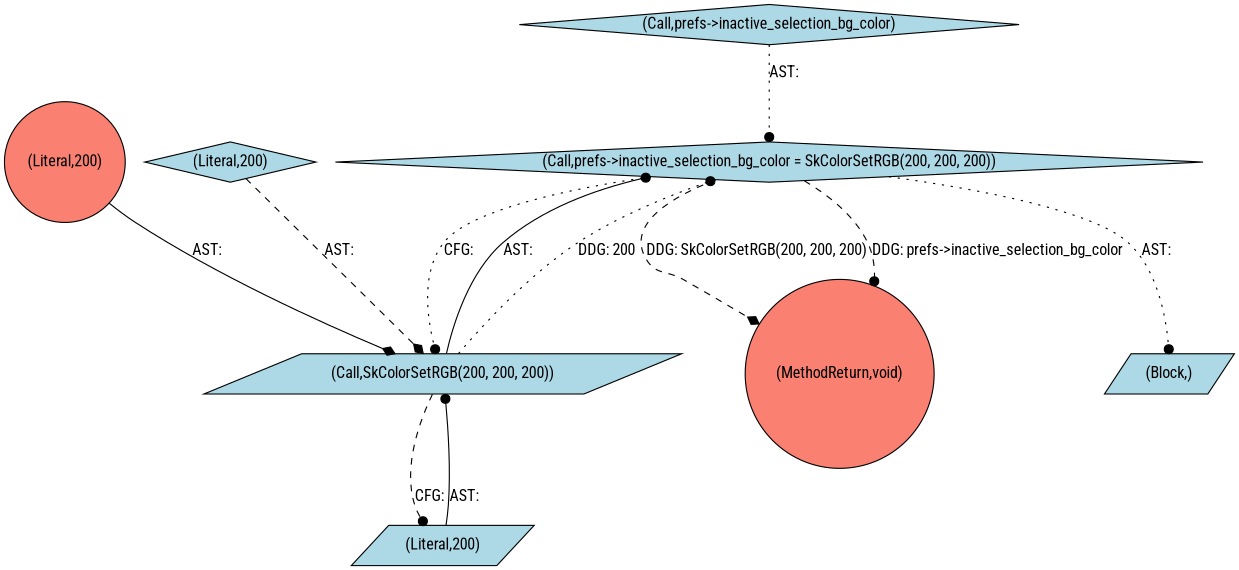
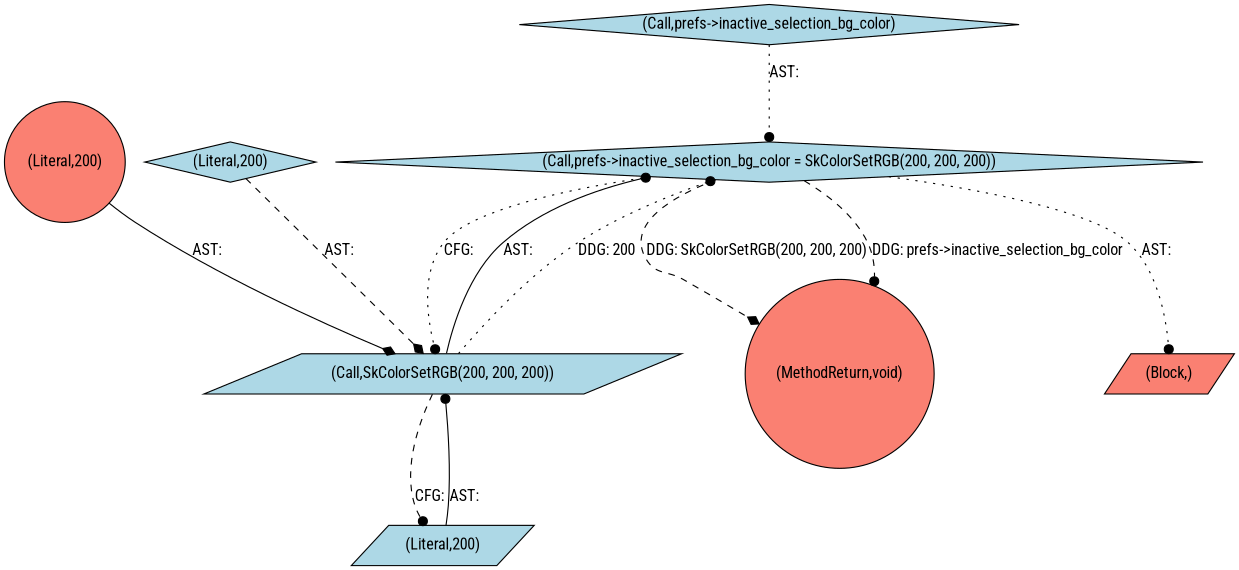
(1169, 374) -> (1169, 374)
